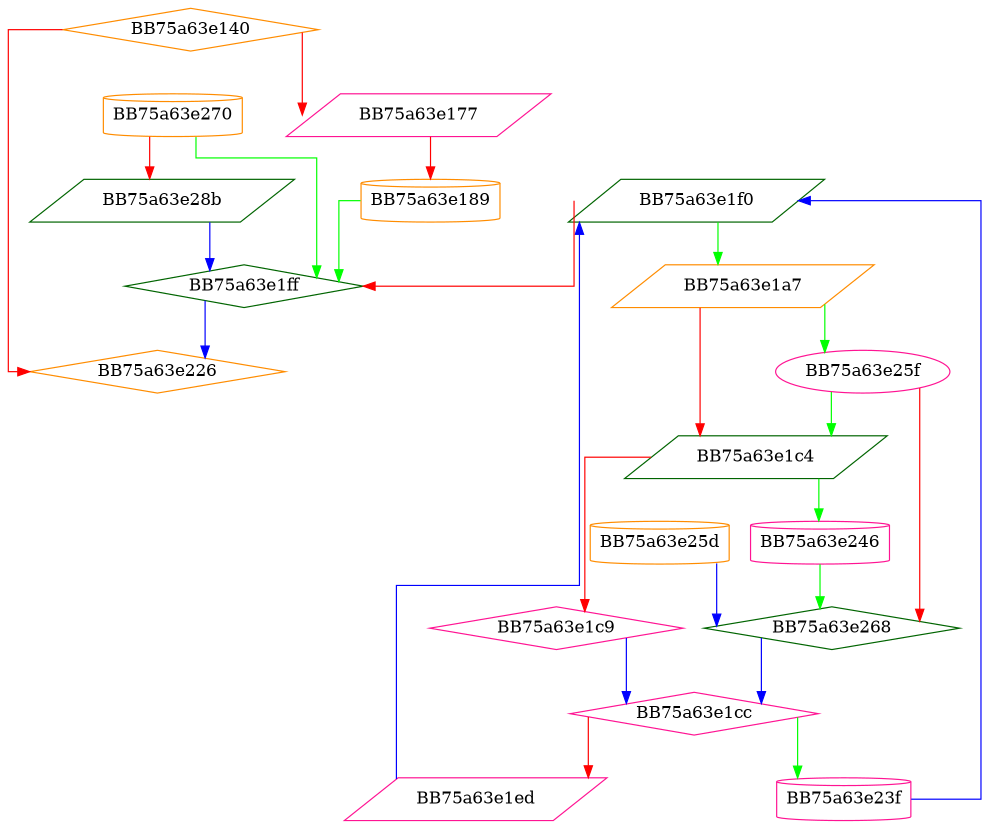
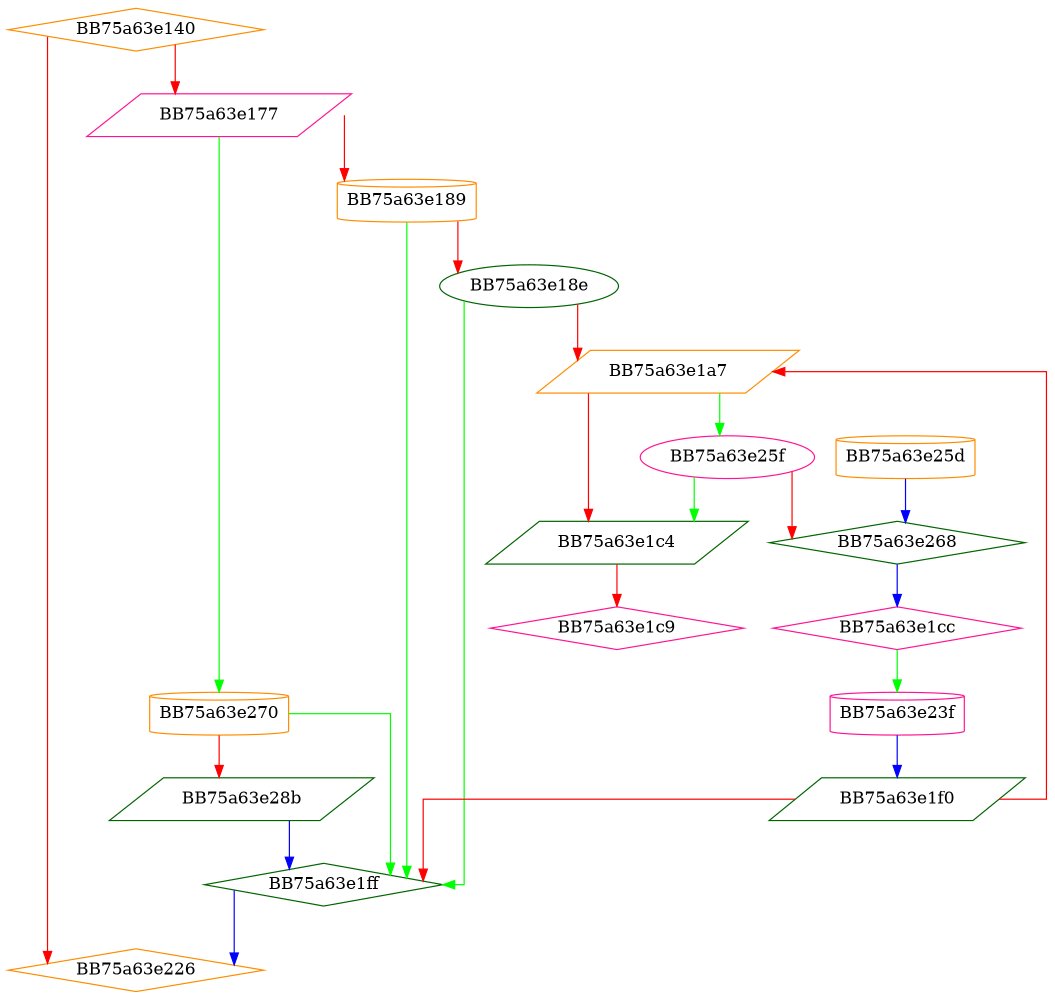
(718, 237) -> (1046, 478)
none -> (529, 286)
none -> (219, 409)
(820, 543) -> none
(626, 665) -> none
(476, 799) -> none
